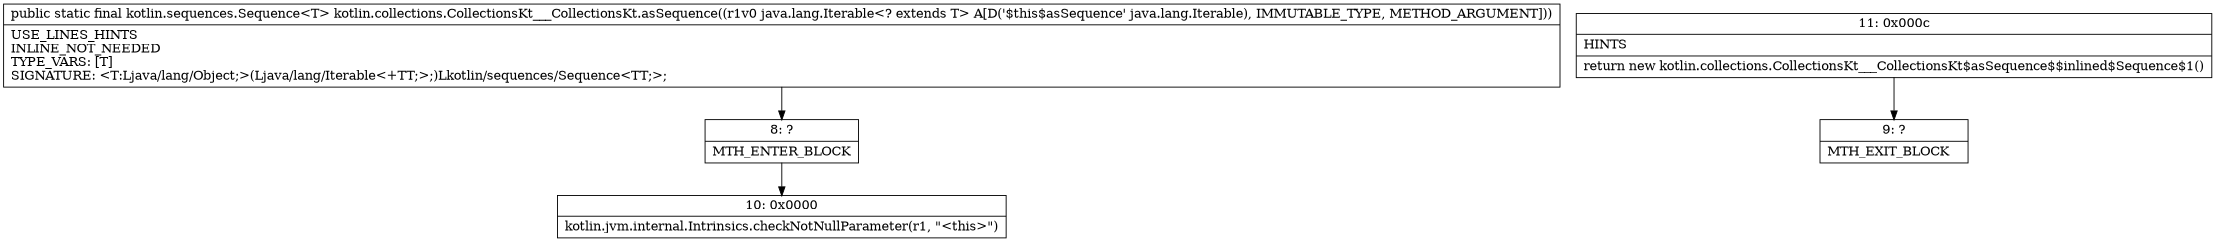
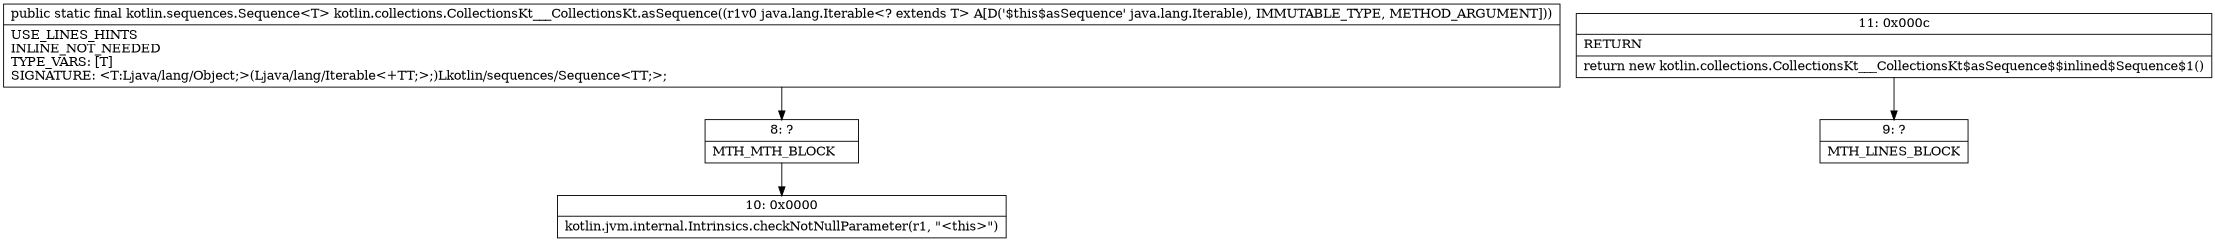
(1606, 45) -> (1613, 45)
(782, 152) -> (774, 152)
(1889, 152) -> (1894, 152)
